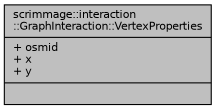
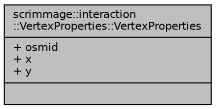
(108, 27) -> (108, 27)
